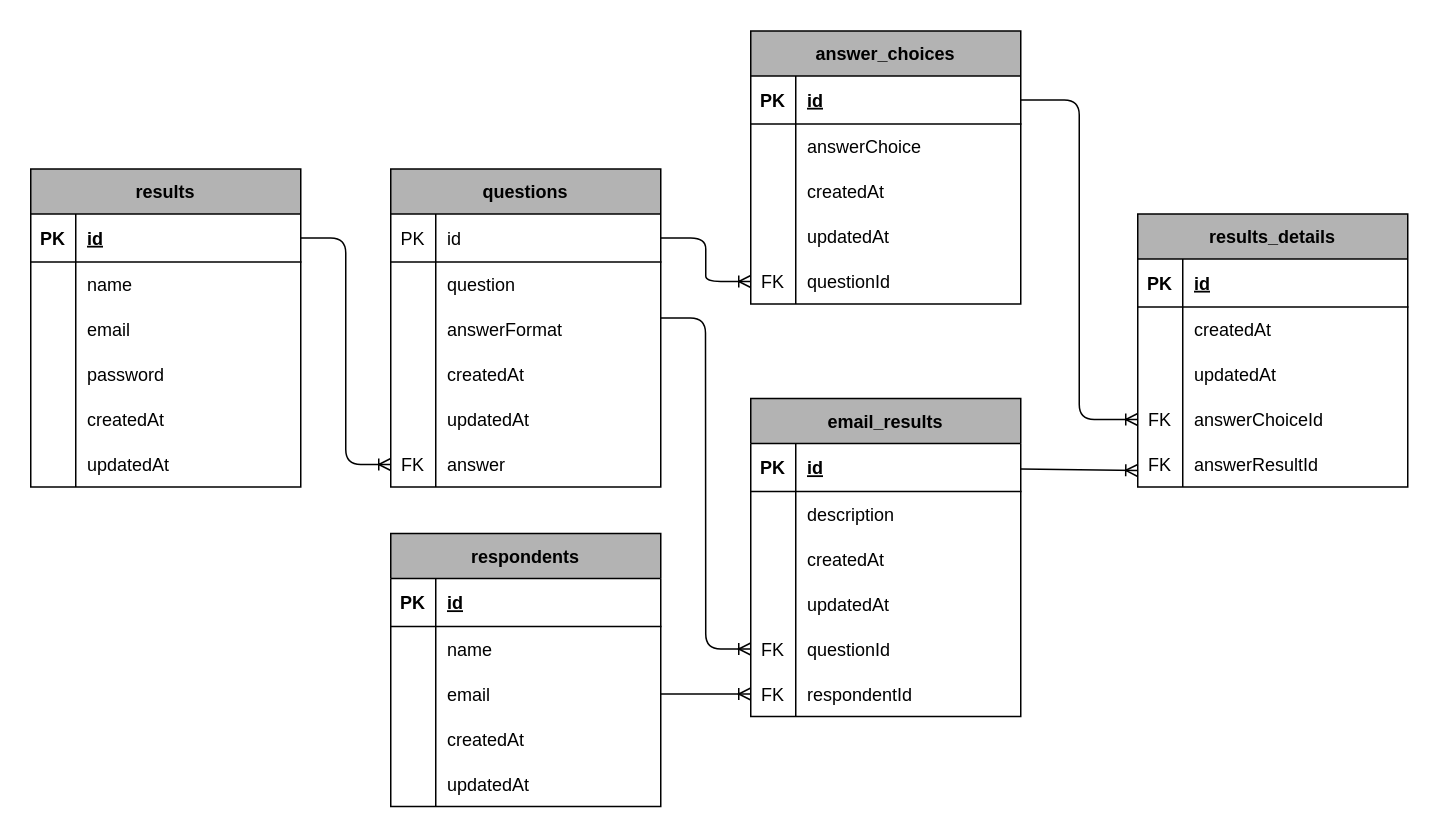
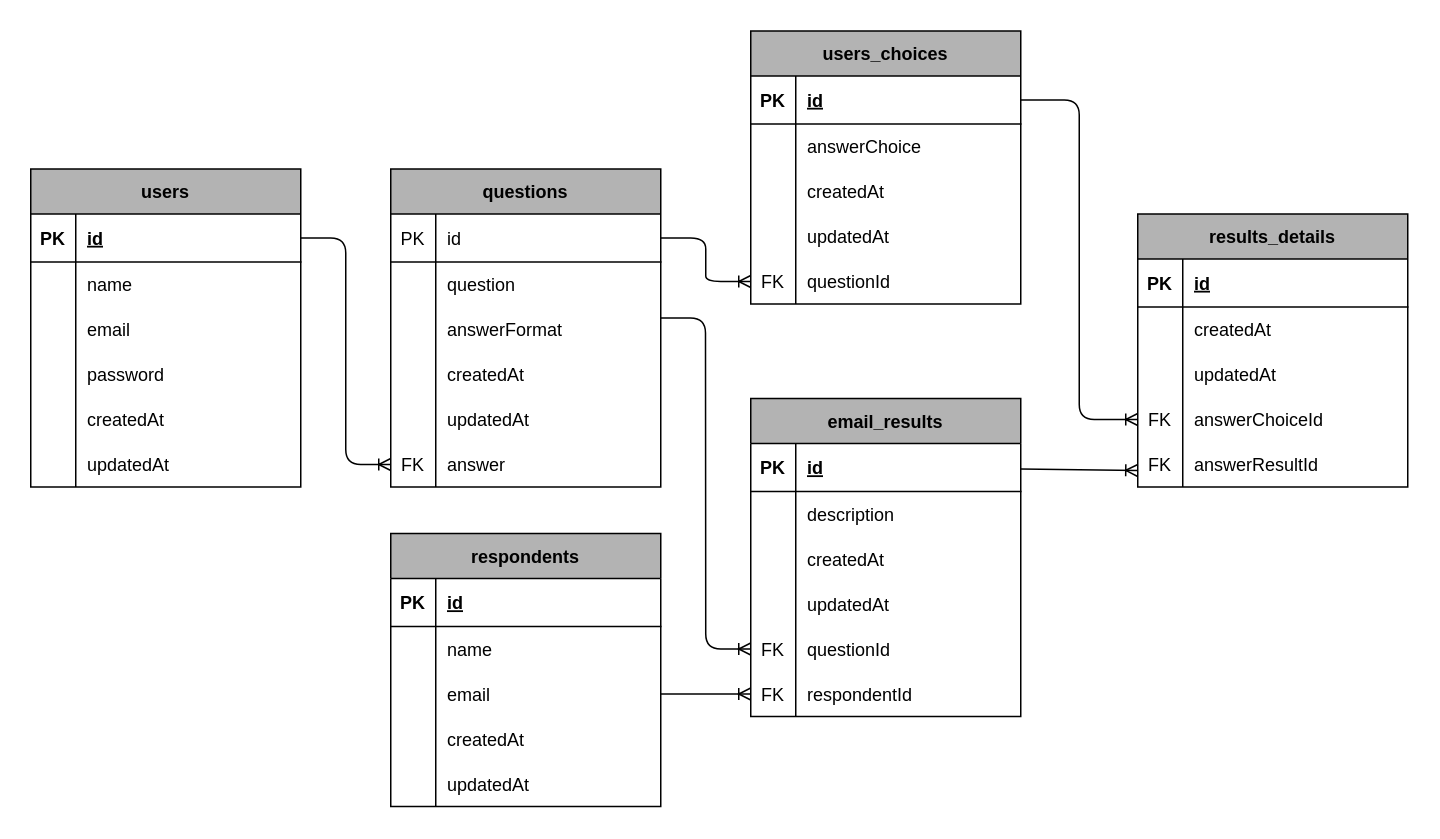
(885, 54) -> (885, 54)
(165, 192) -> (165, 192)
